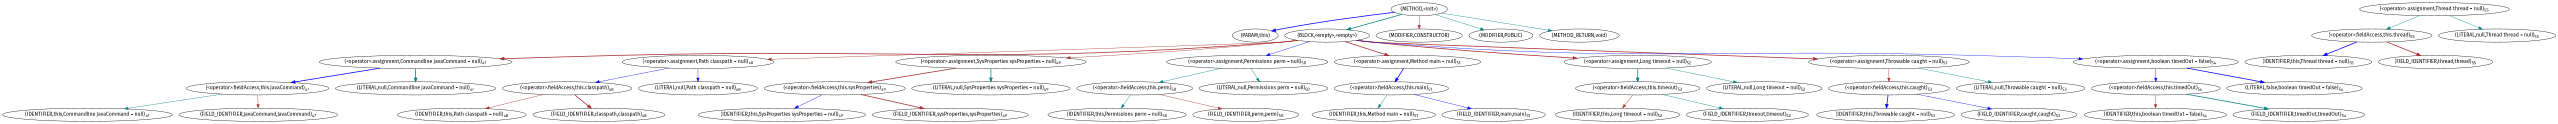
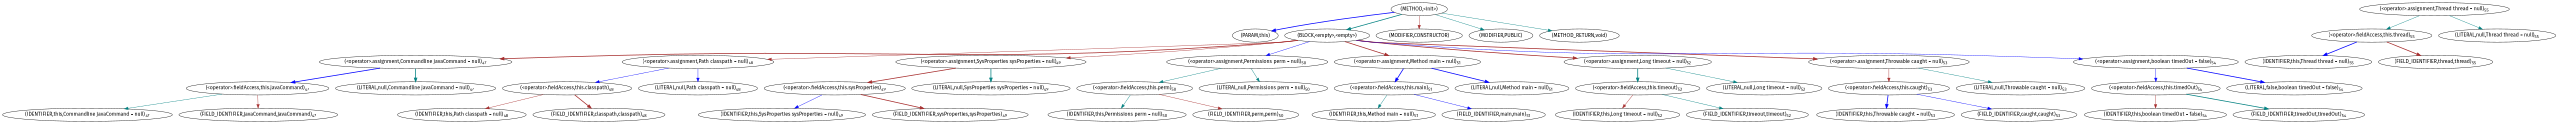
none -> (1512, 88)
